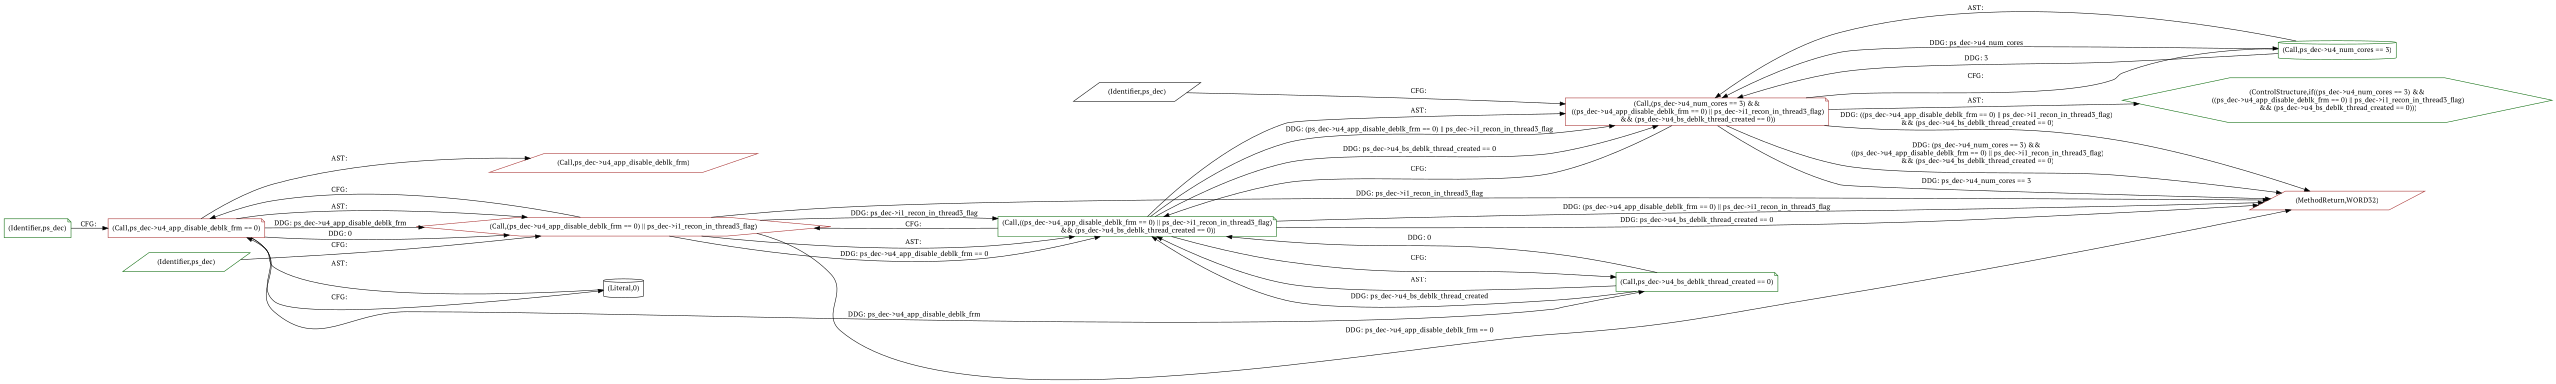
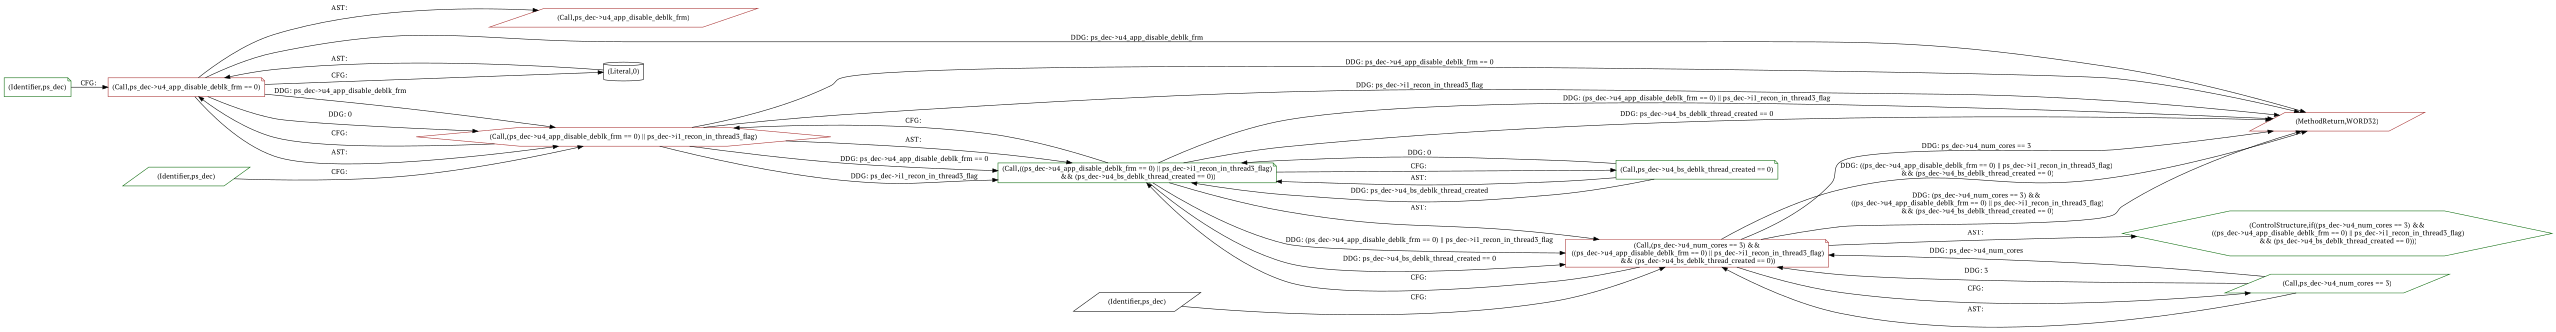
(2337, 50) -> (2337, 284)
(912, 320) -> (1253, 42)
